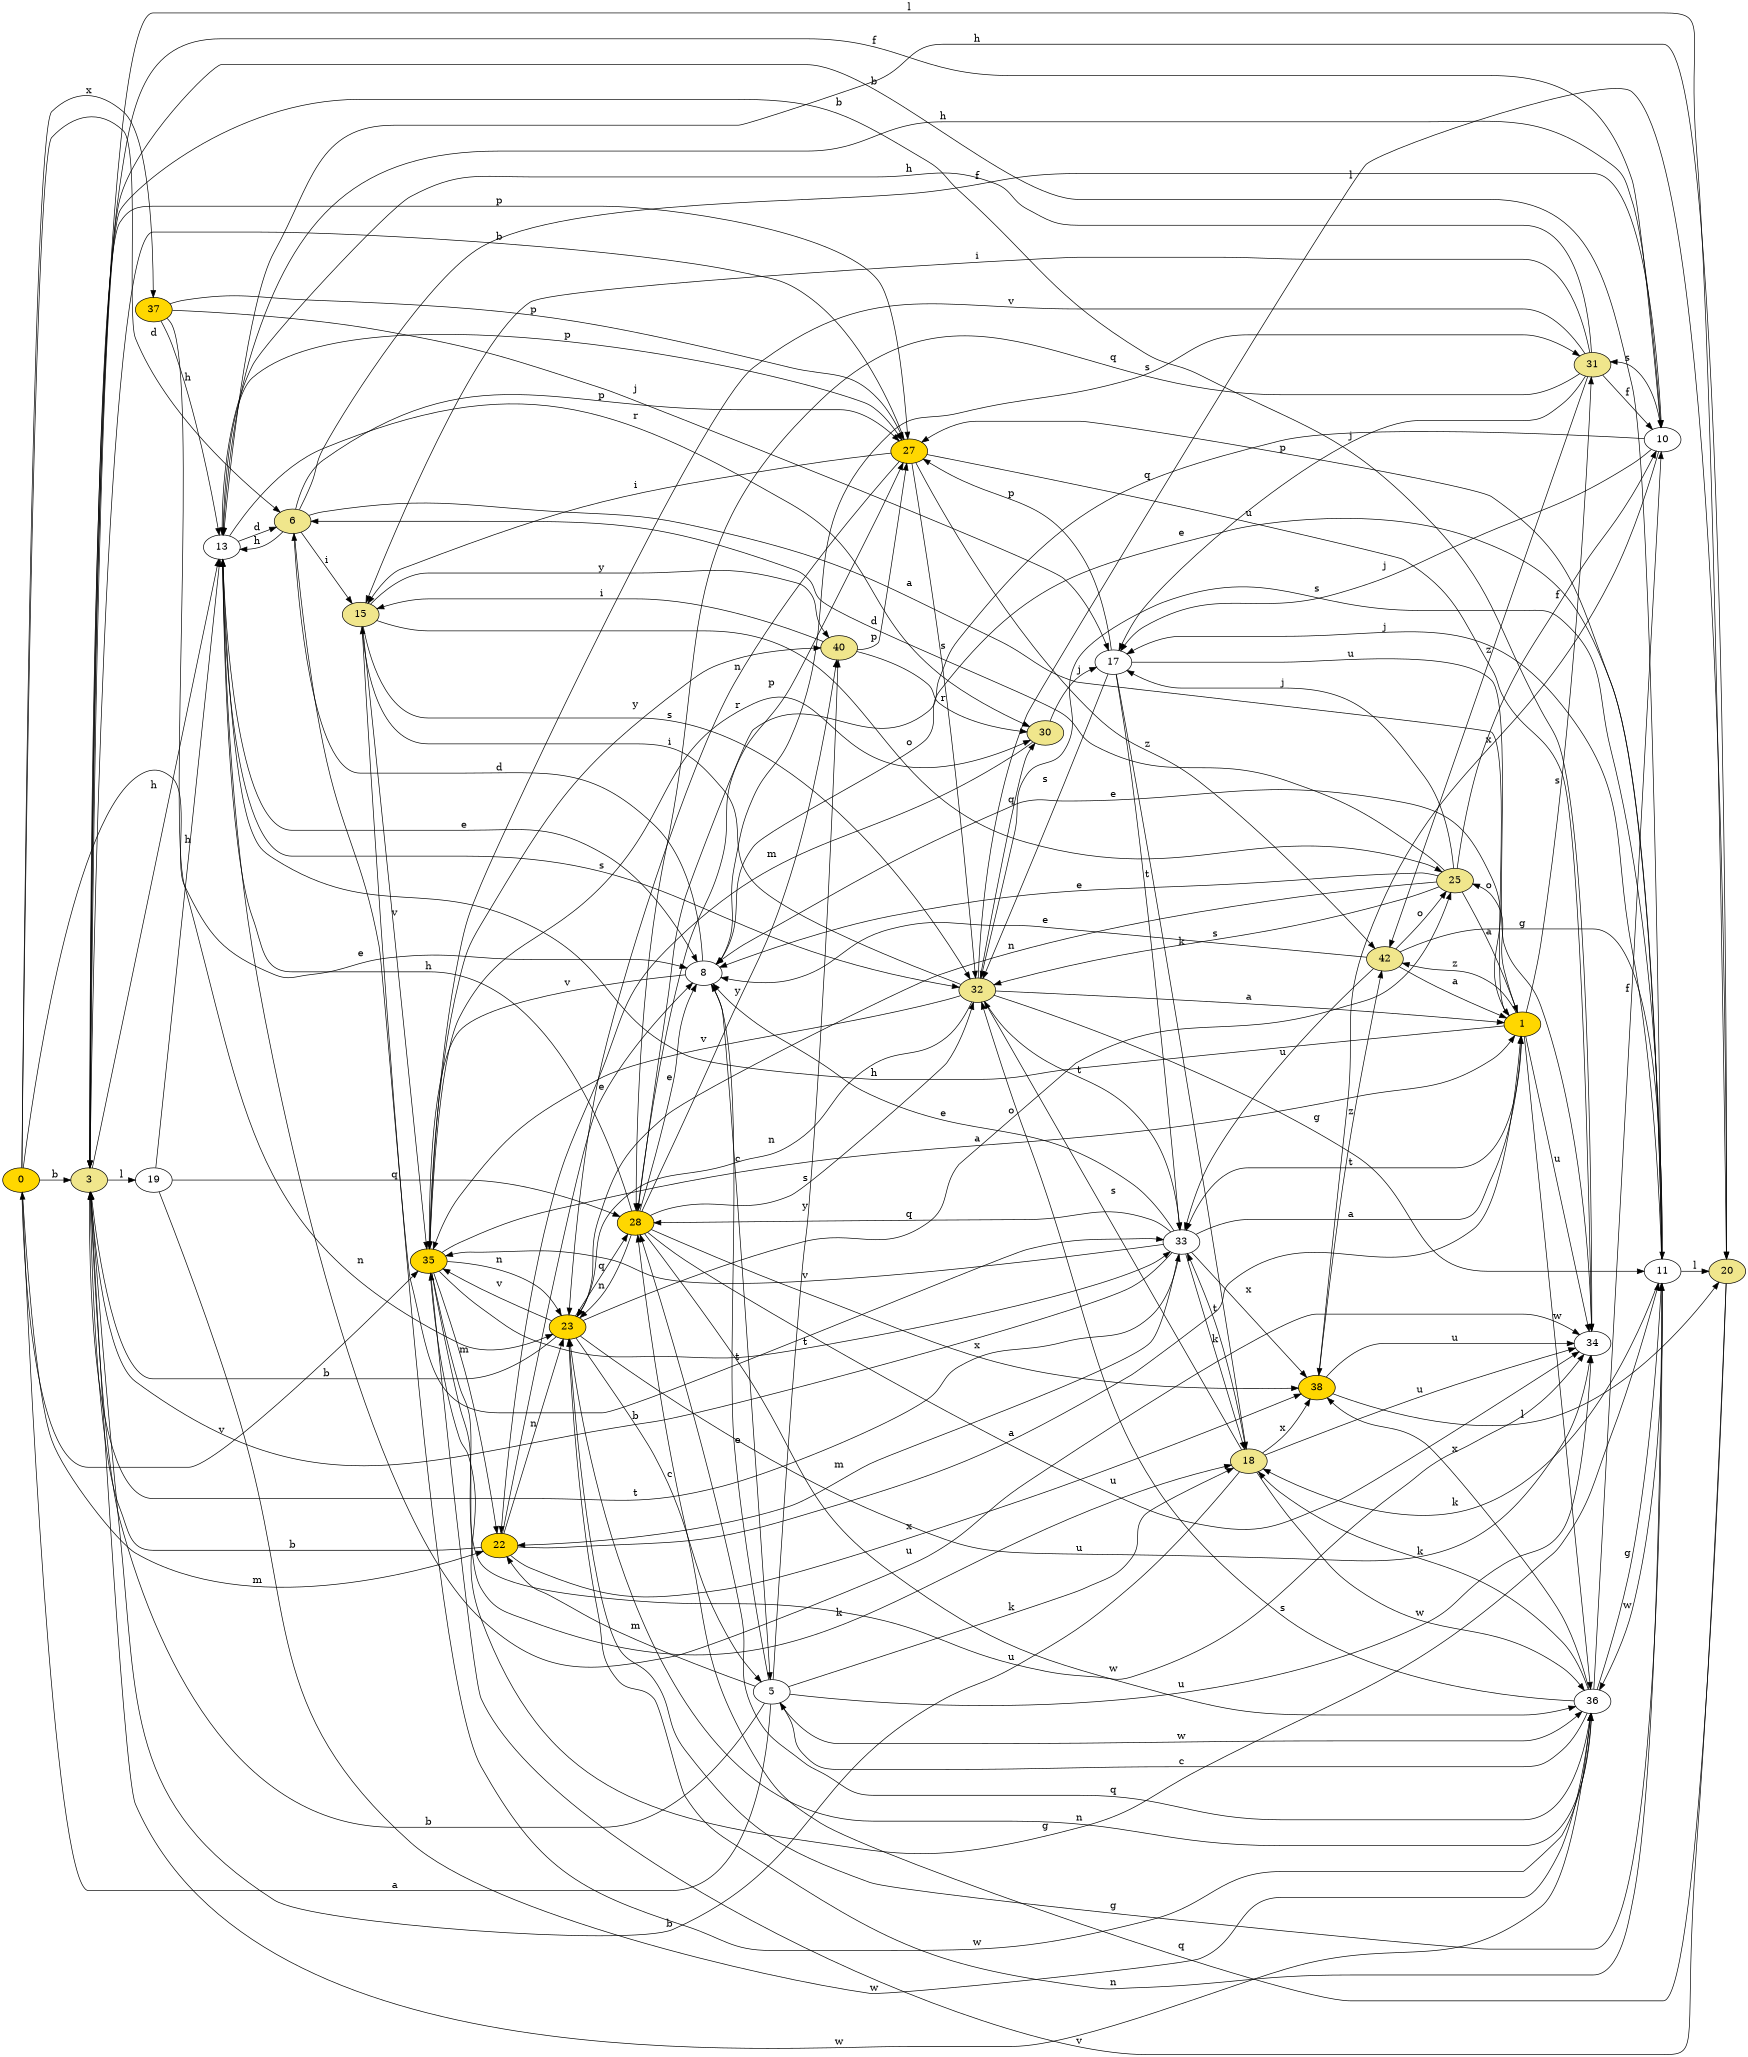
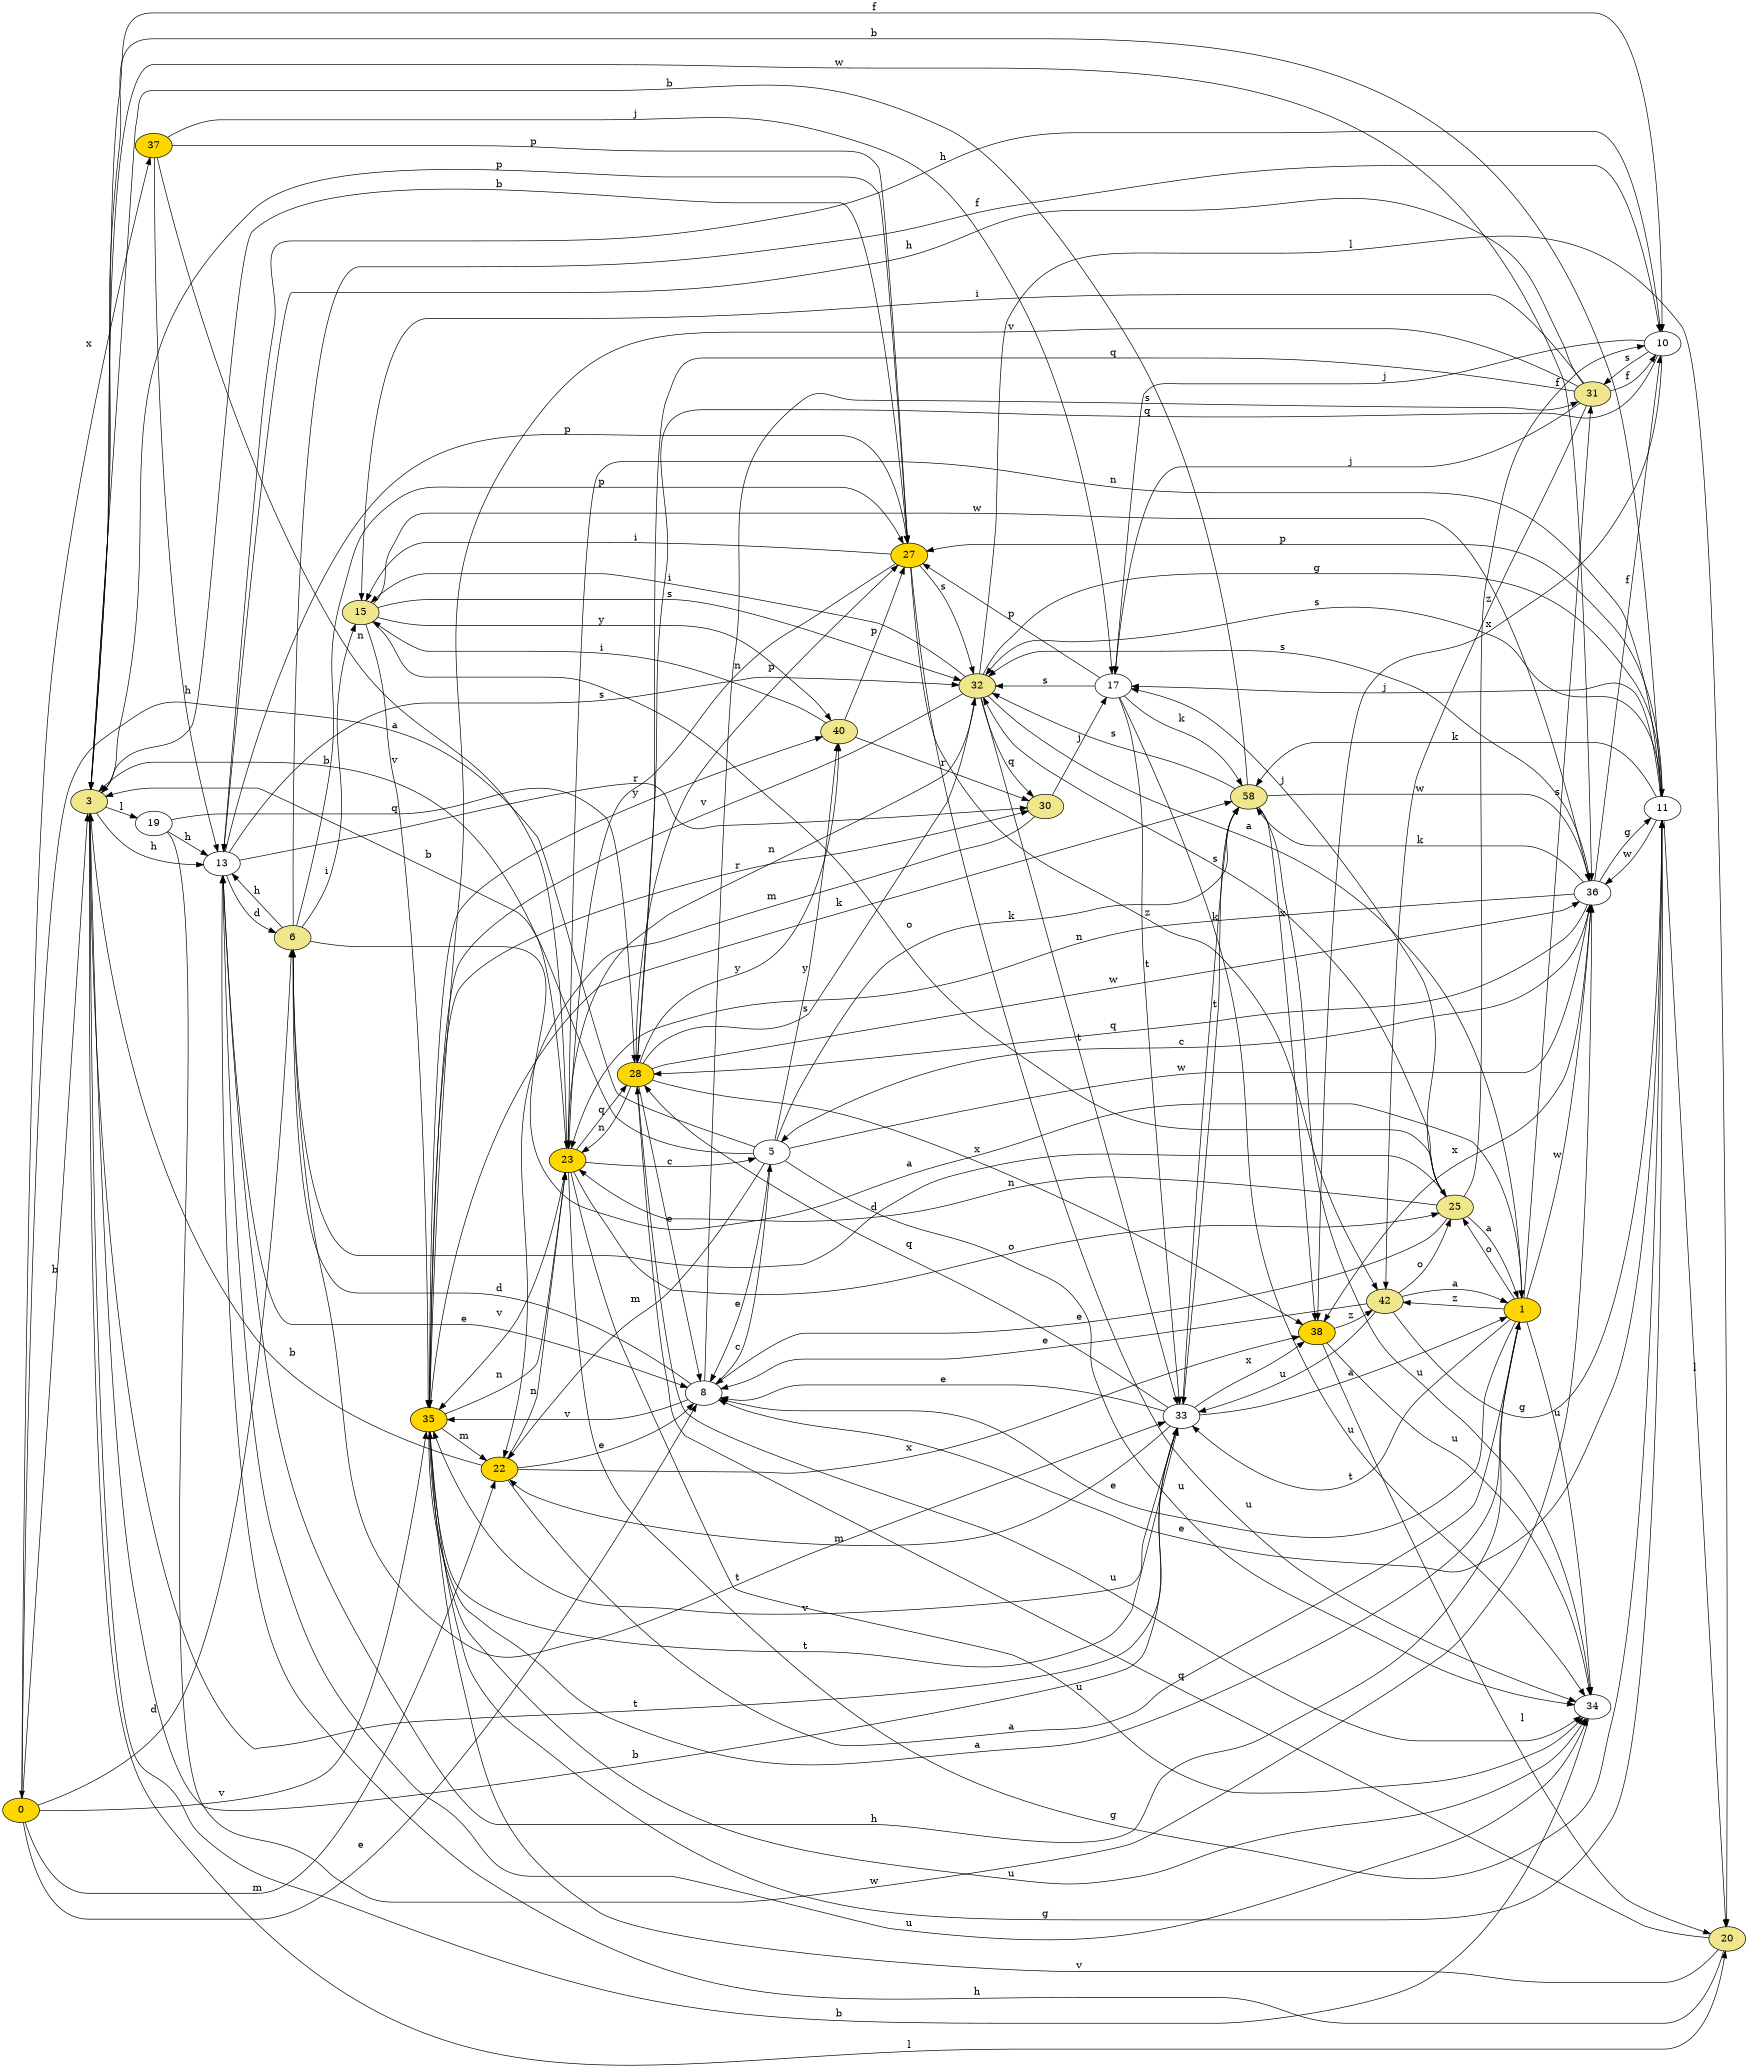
(292, 972) -> none
(1249, 1461) -> (1249, 797)
